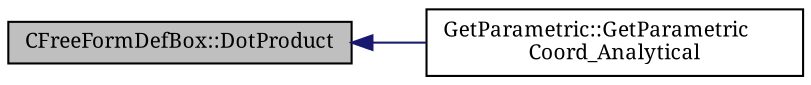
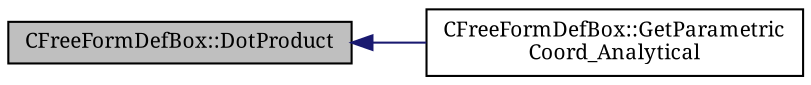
(615, 43) -> (615, 43)
